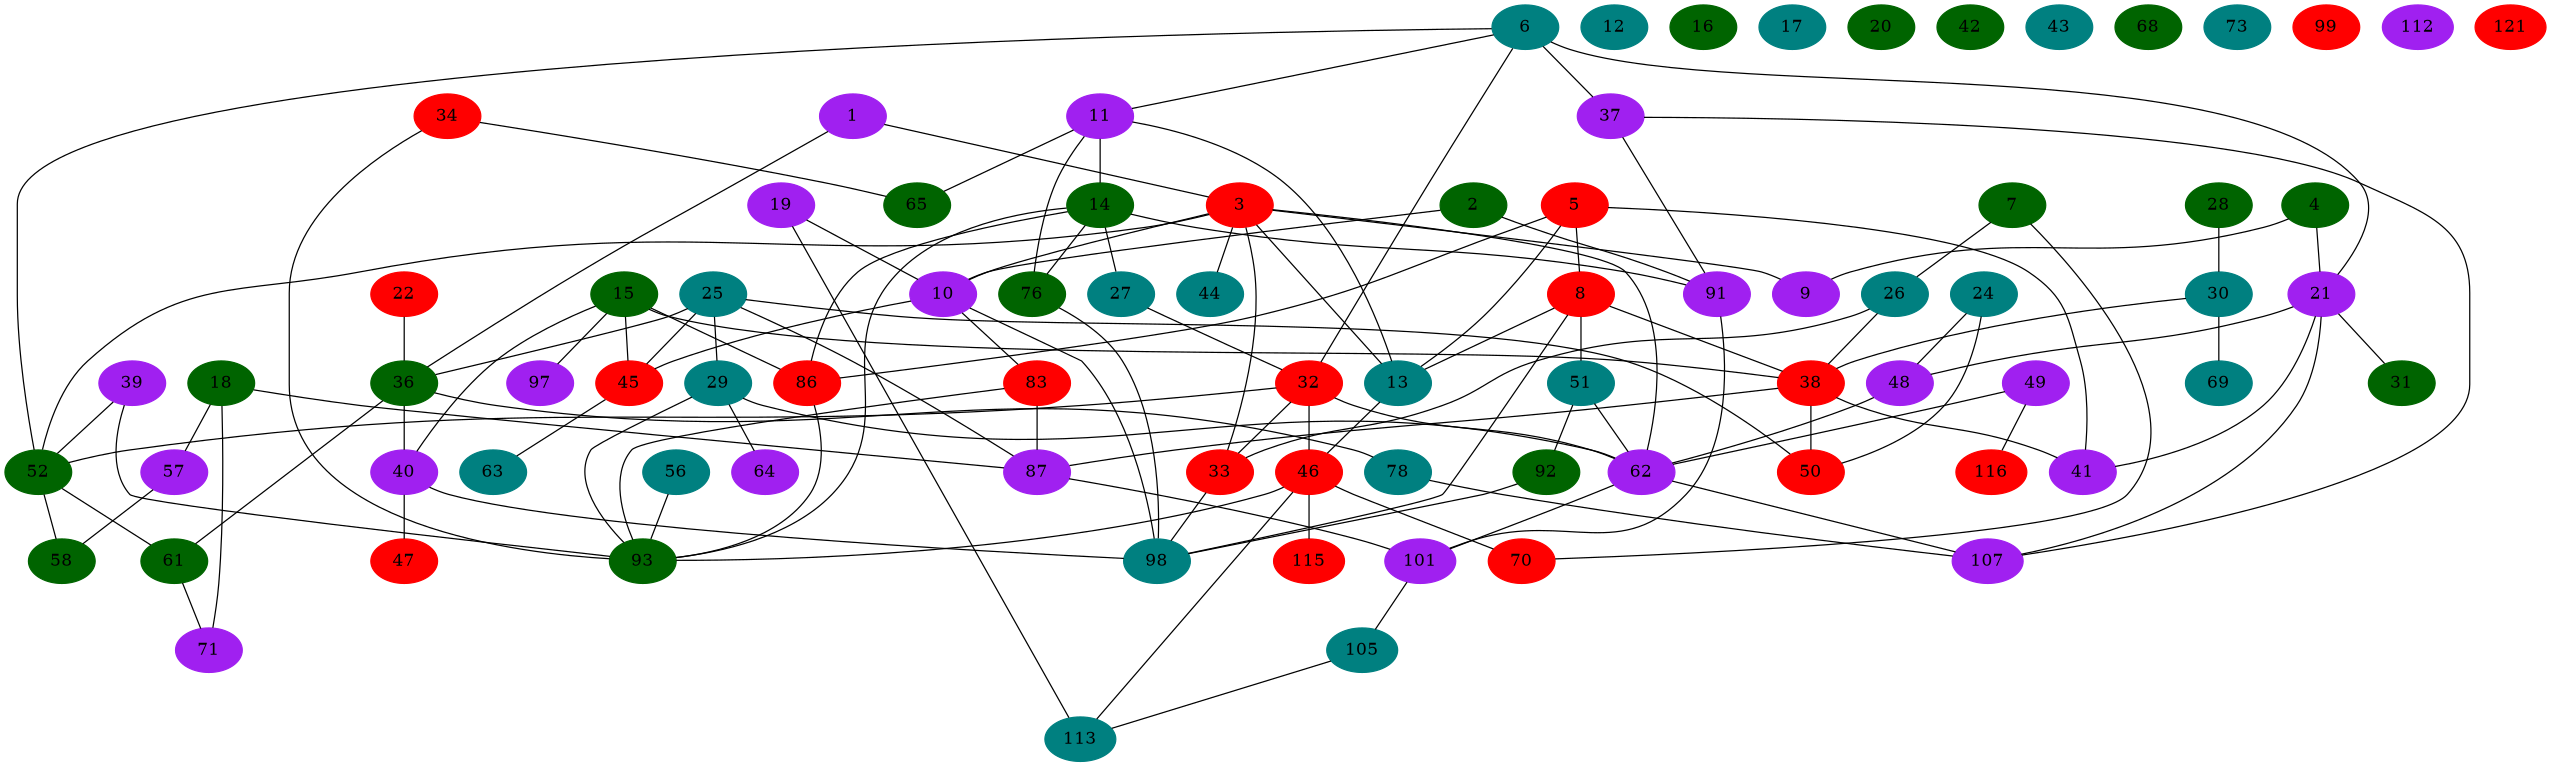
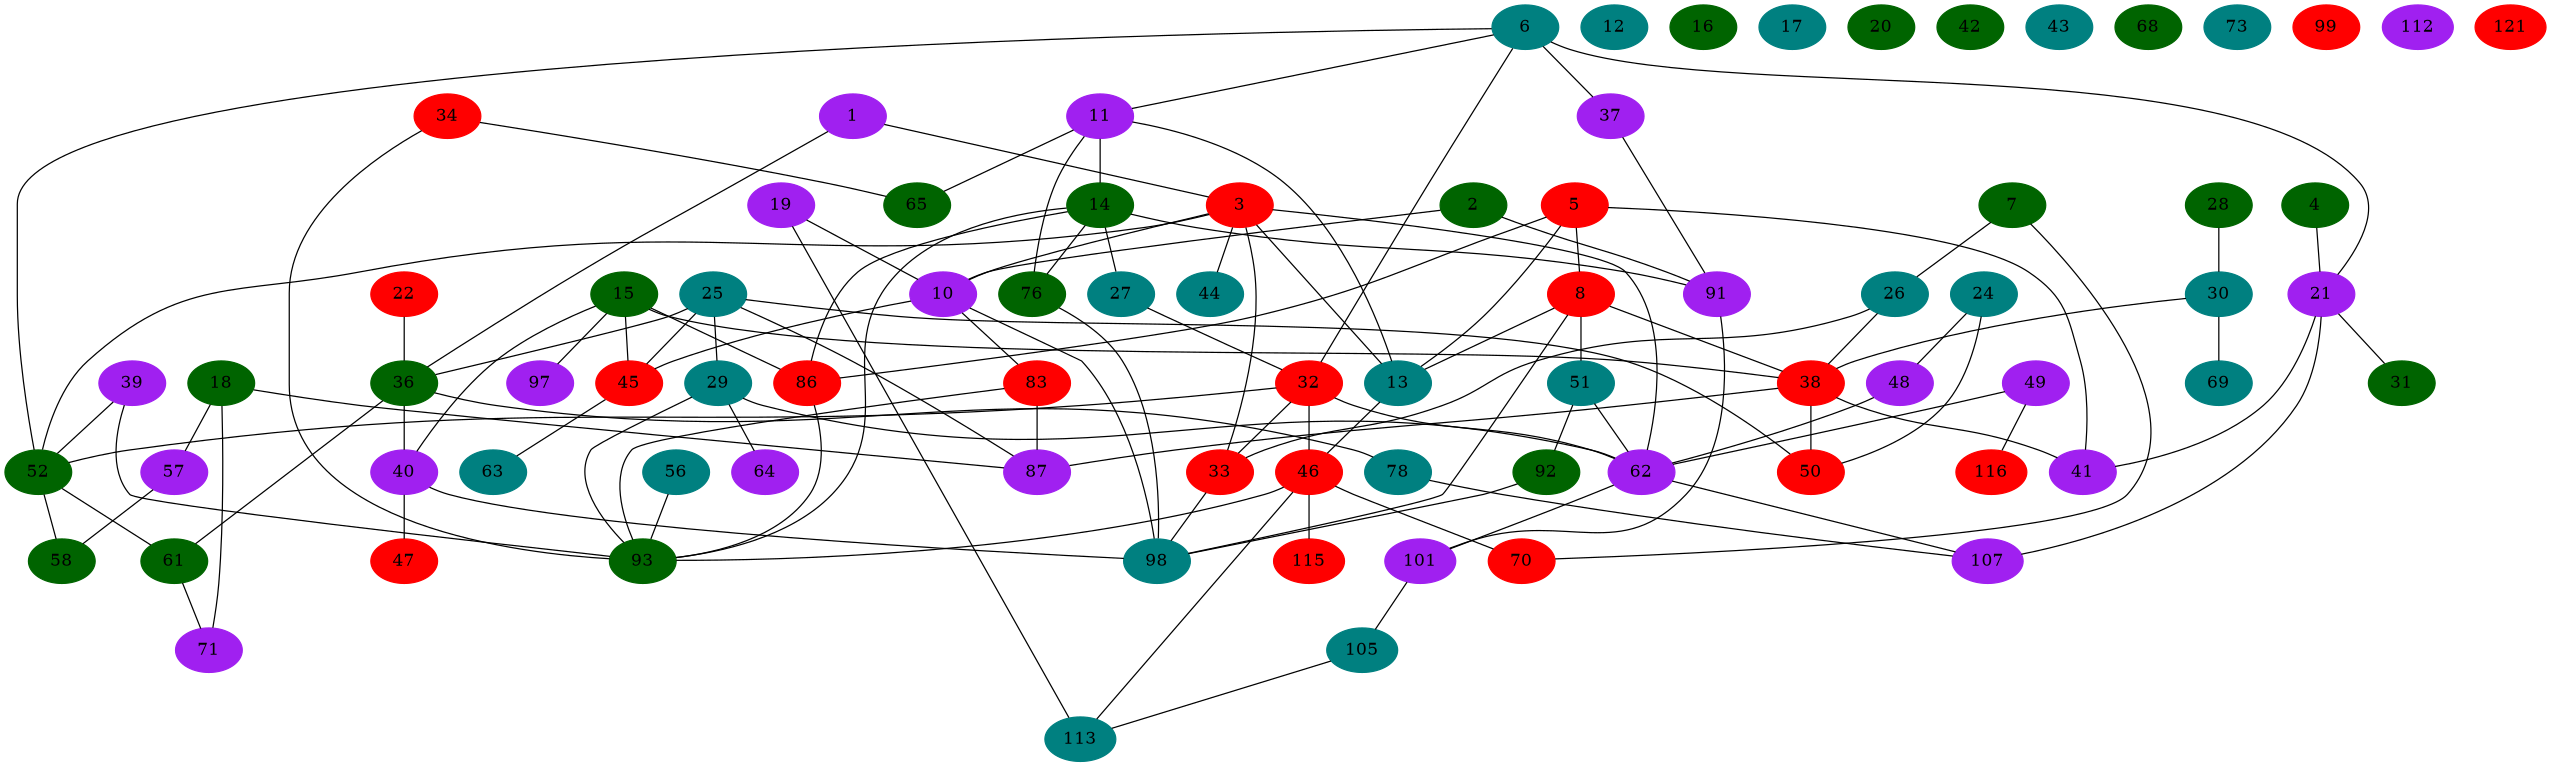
(2375, 190) -> none
(1806, 294) -> none
(2113, 343) -> none
(1239, 511) -> none
